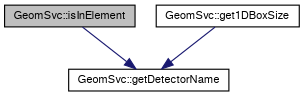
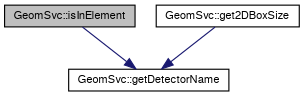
(228, 16) -> (228, 16)
